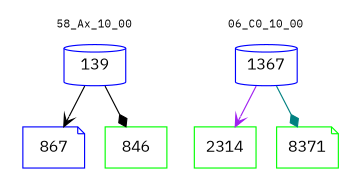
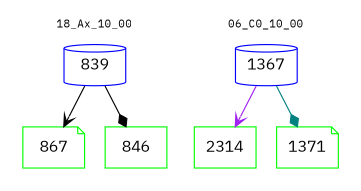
(95, 25) -> (95, 25)
(95, 65) -> (95, 65)
(54, 147) -> (54, 147)
(307, 147) -> (307, 147)
